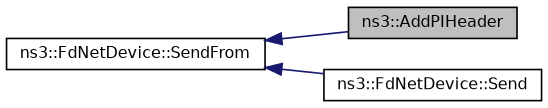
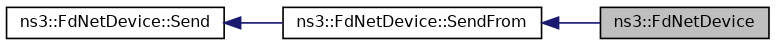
(433, 23) -> (685, 23)
(303, 71) -> (262, 23)
